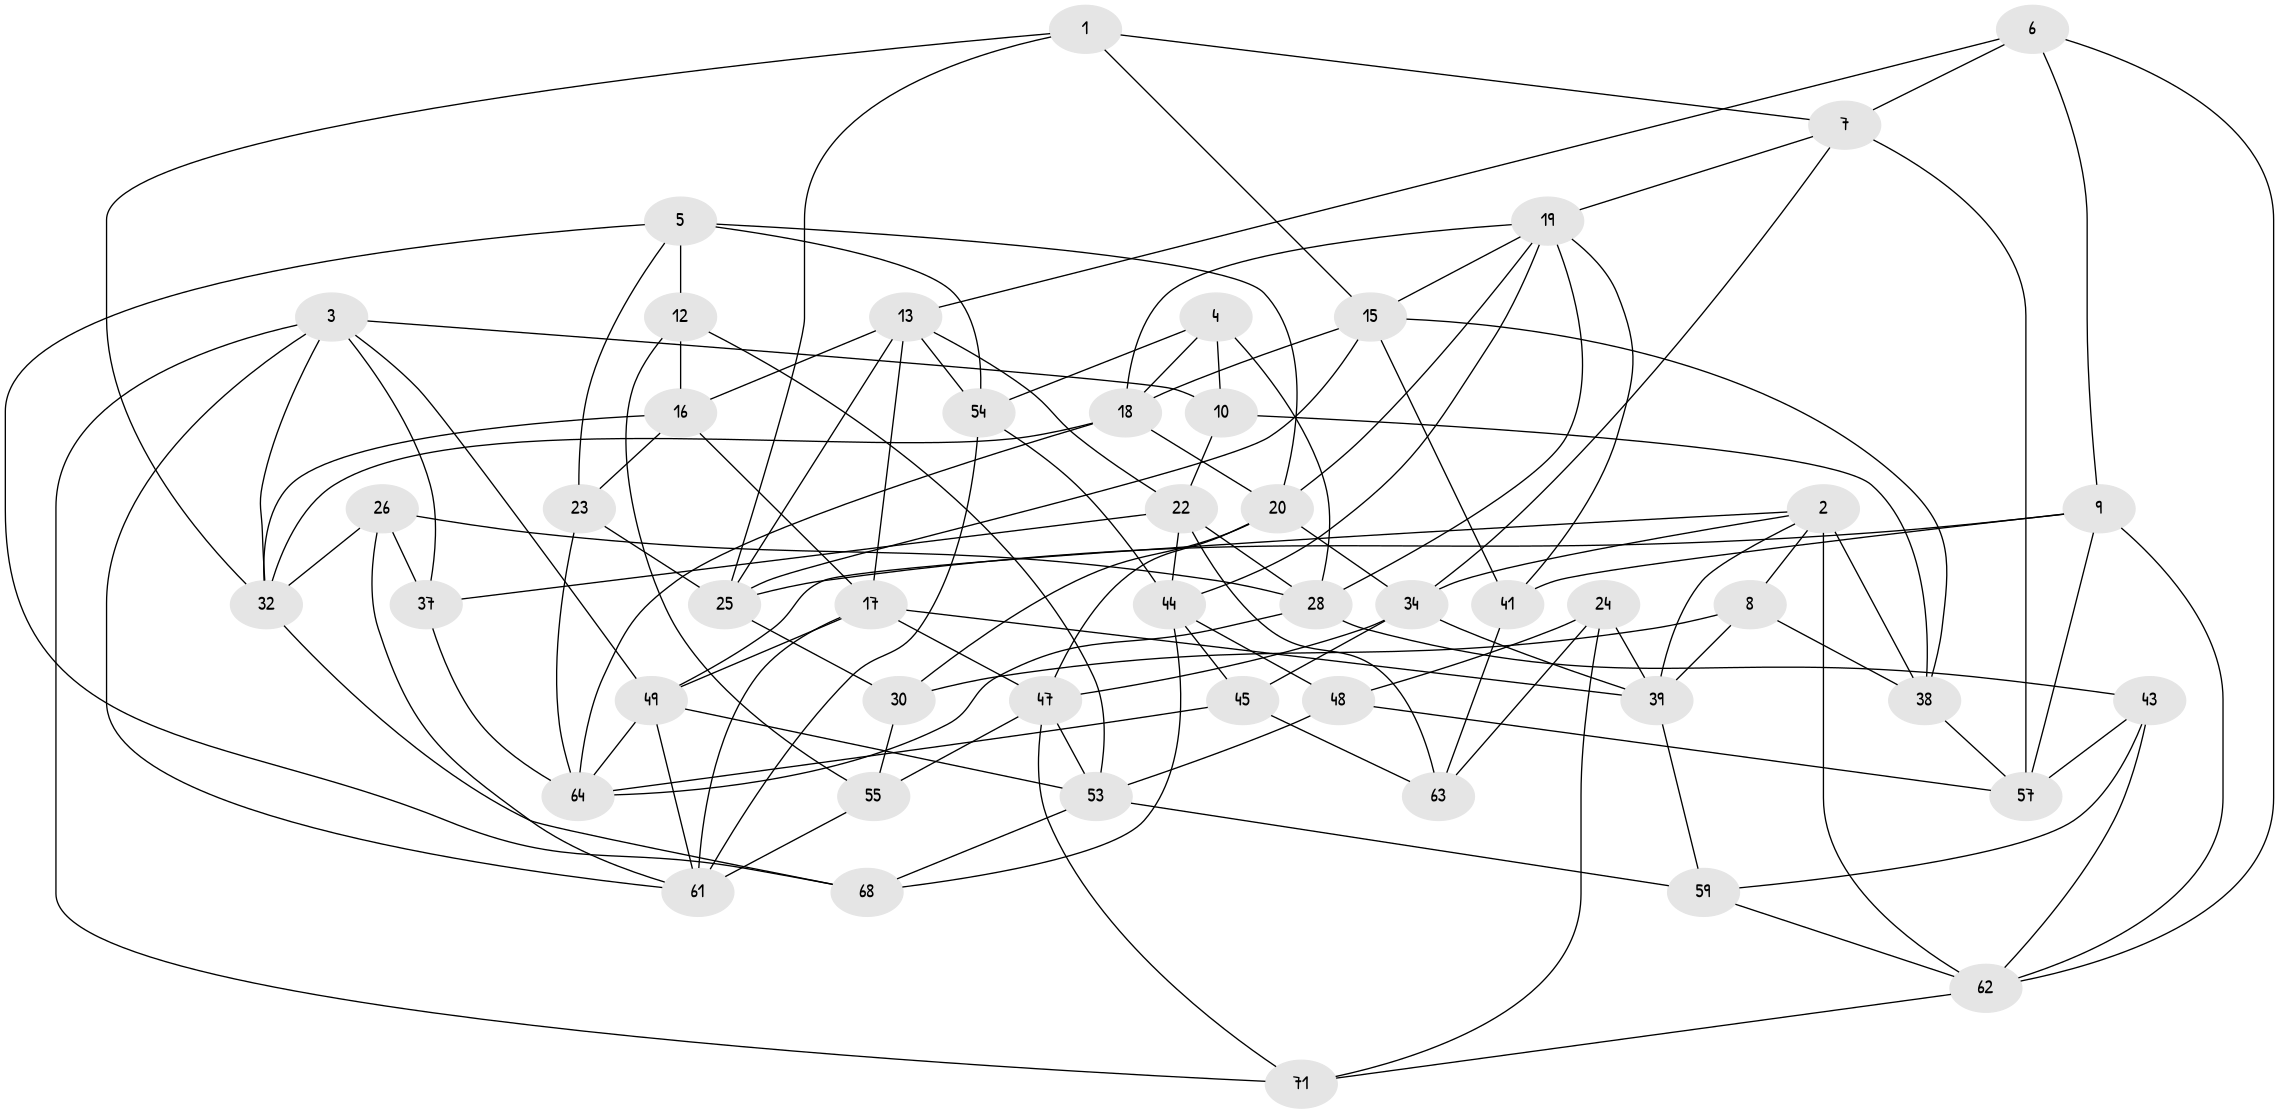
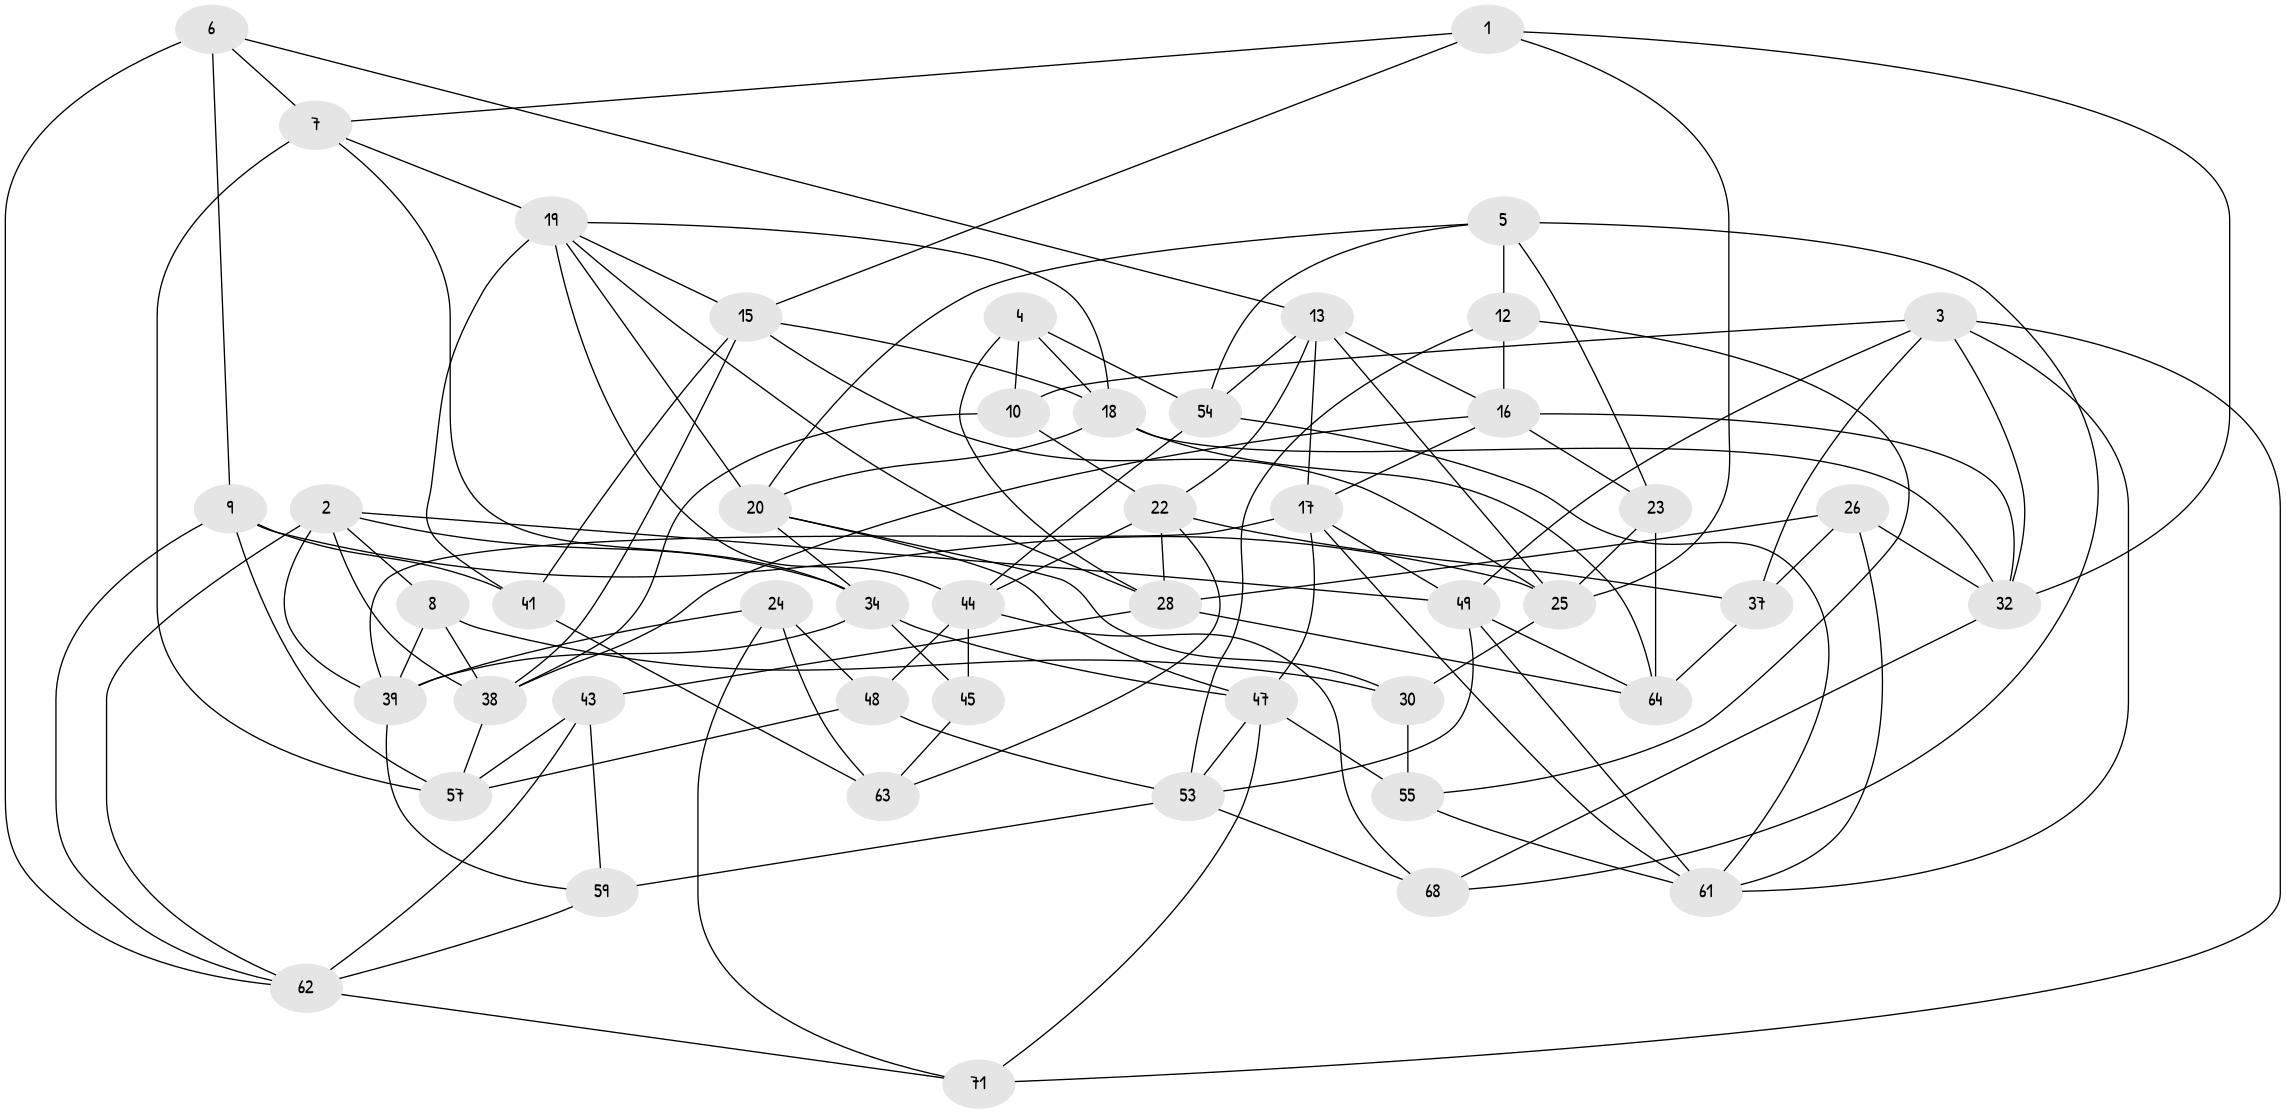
none -> (977, 498)
(925, 748) -> none
